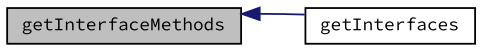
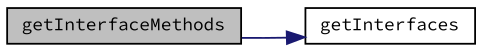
(282, 14) -> (264, 38)
